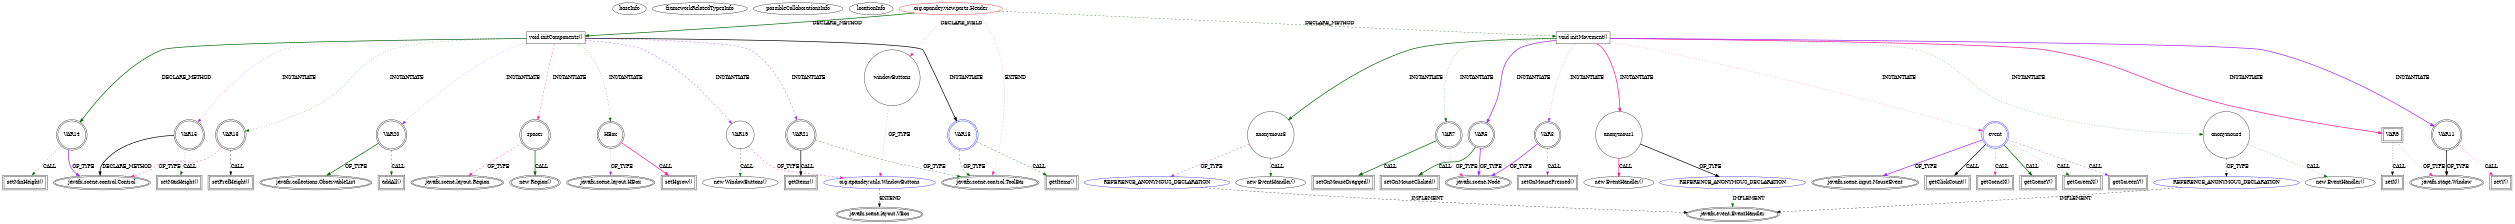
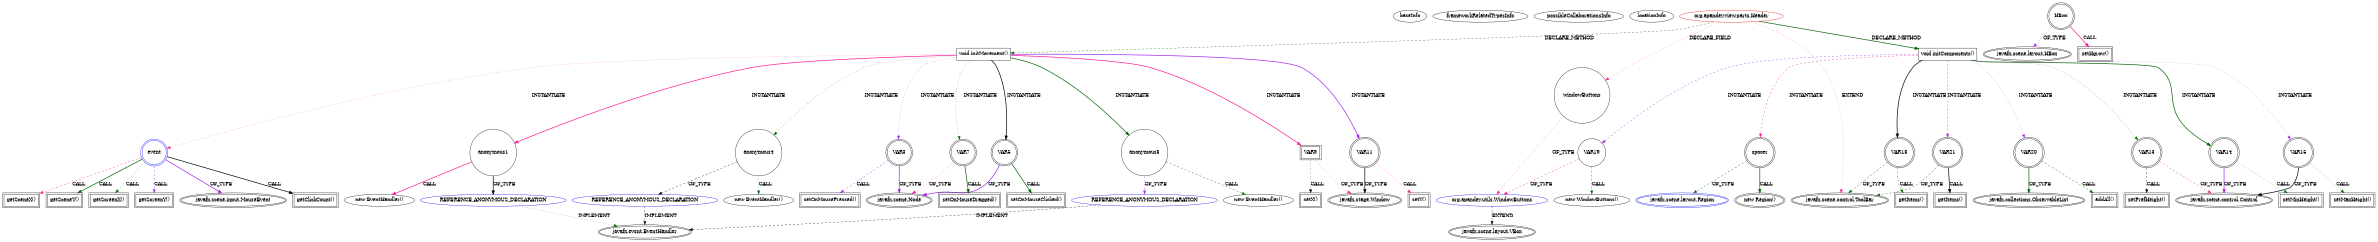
(1505, 64) -> (1005, 97)
(602, 77) -> none
(187, 78) -> (2199, 95)
(963, 135) -> (1899, 153)
(497, 158) -> (1722, 176)
(127, 167) -> (2306, 184)
(457, 183) -> (1682, 200)
